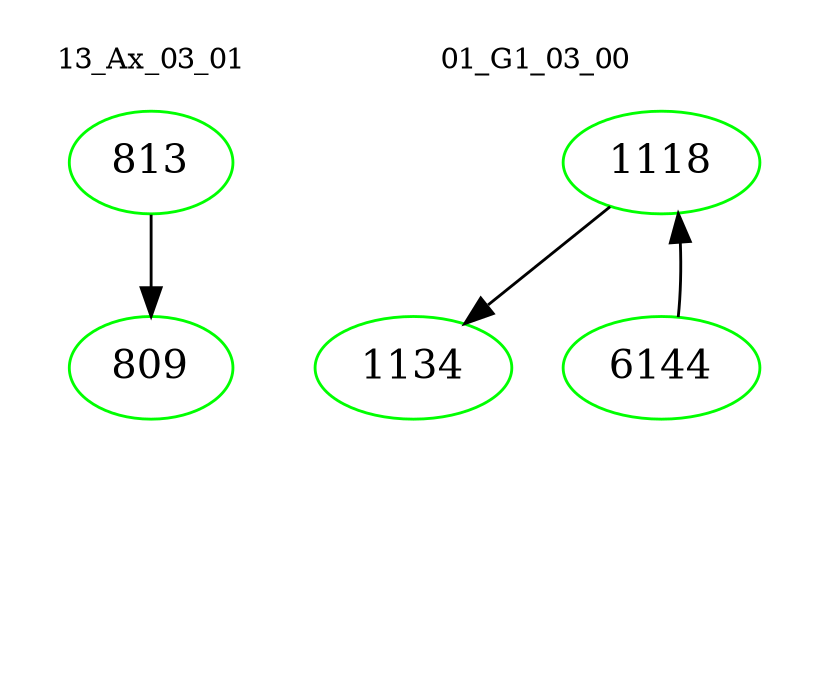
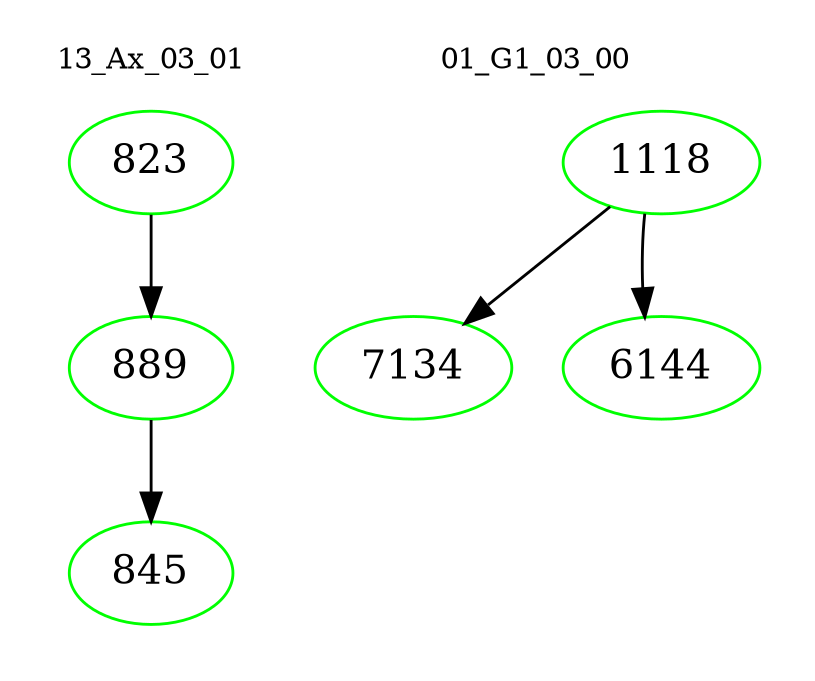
(151, 163) -> (151, 163)
(681, 280) -> (642, 251)
(151, 368) -> (151, 368)
(413, 368) -> (413, 368)
none -> (151, 573)
